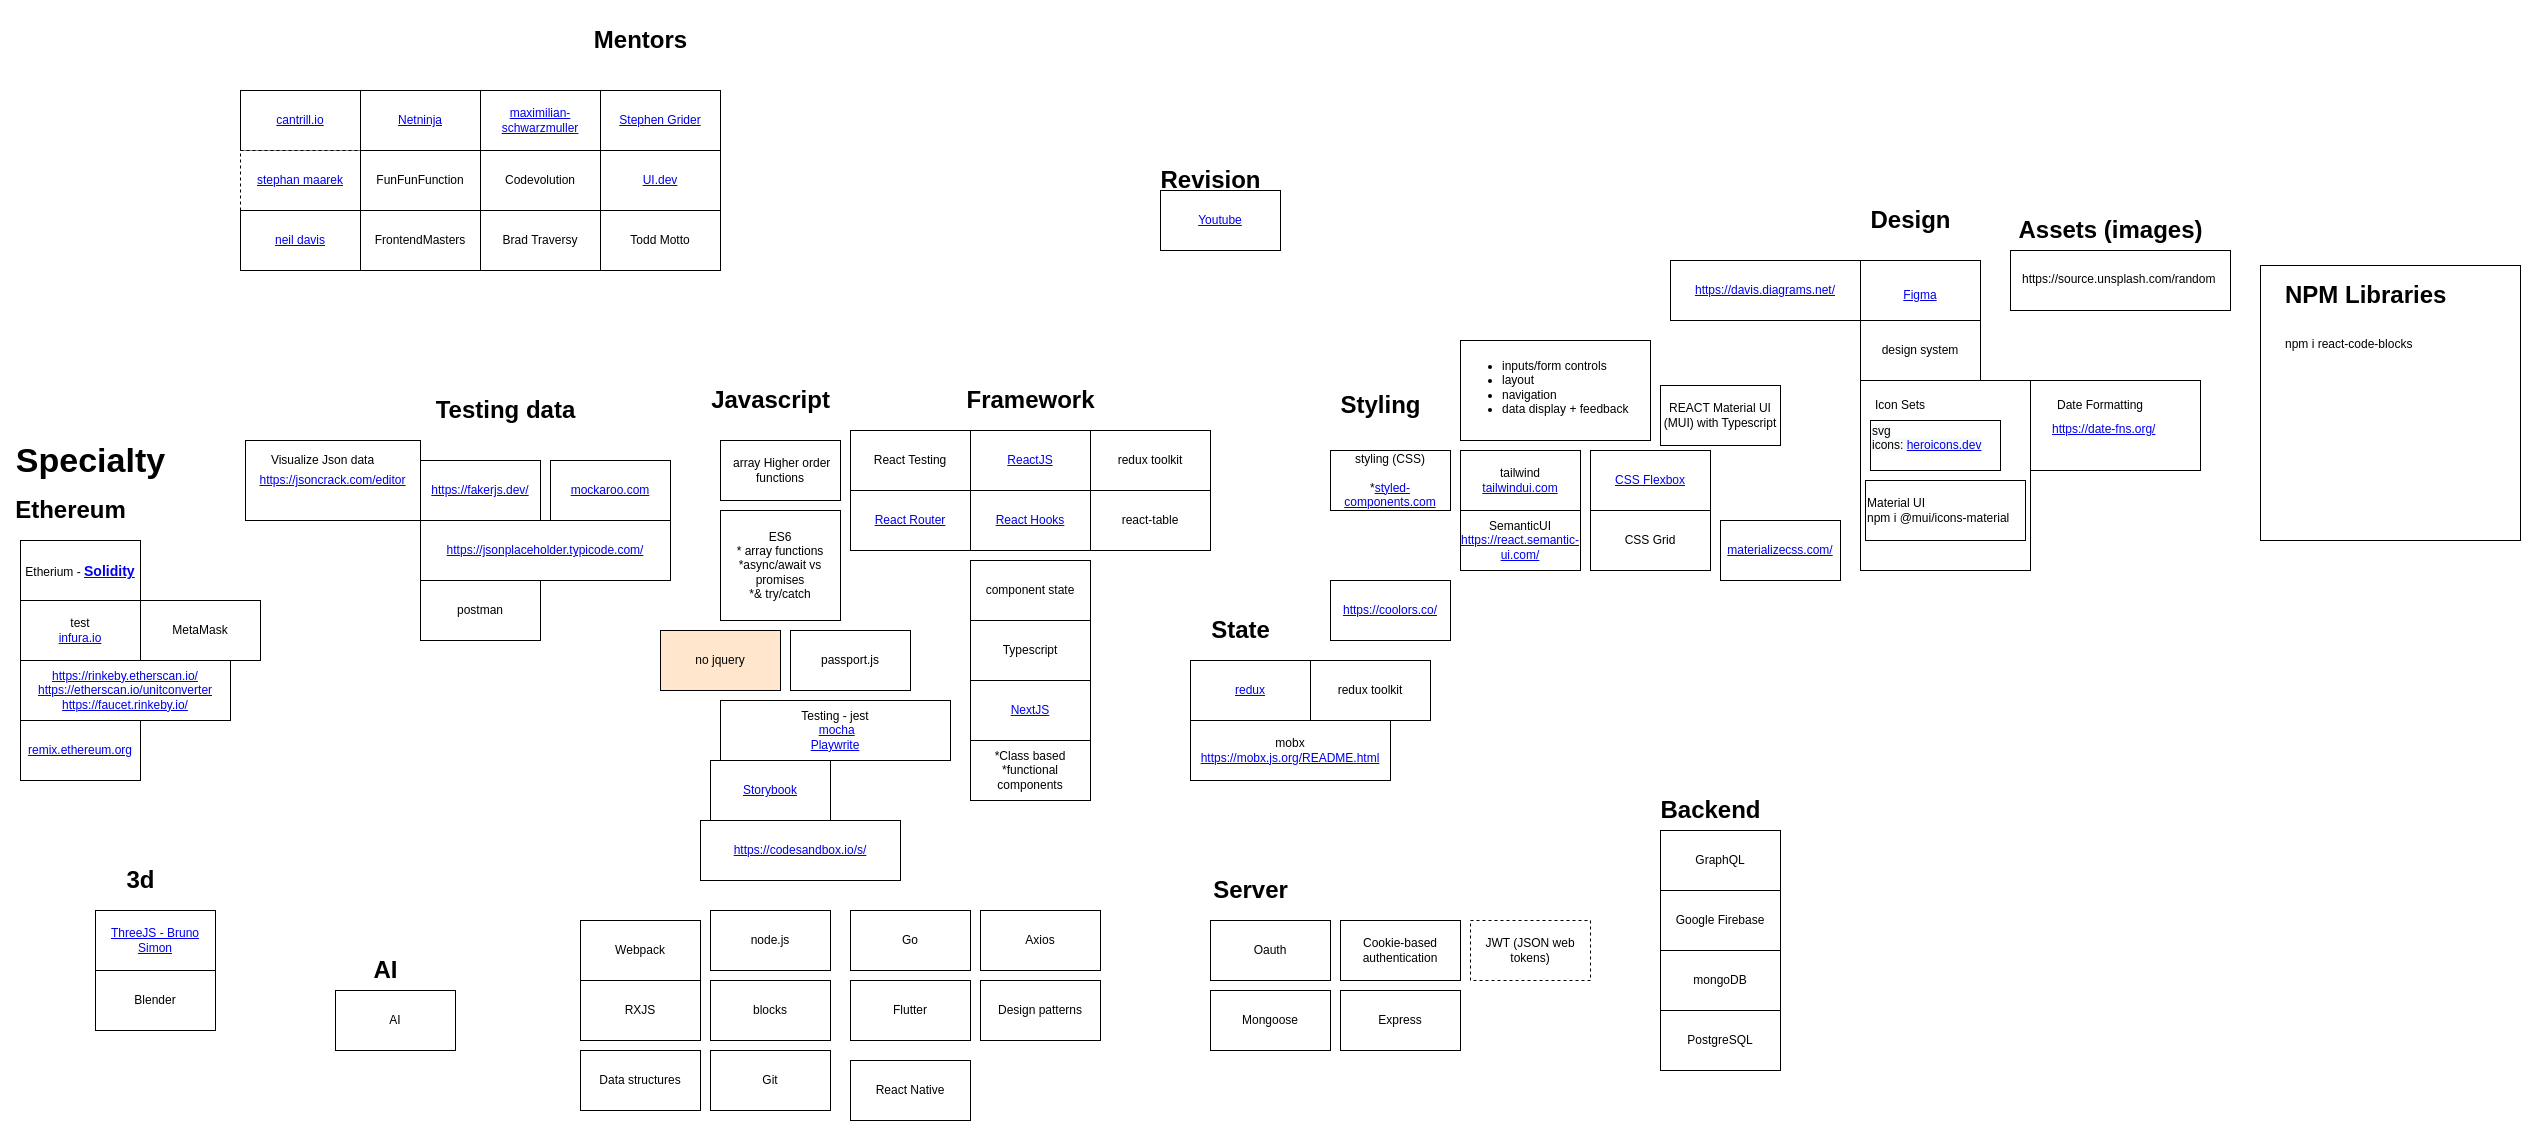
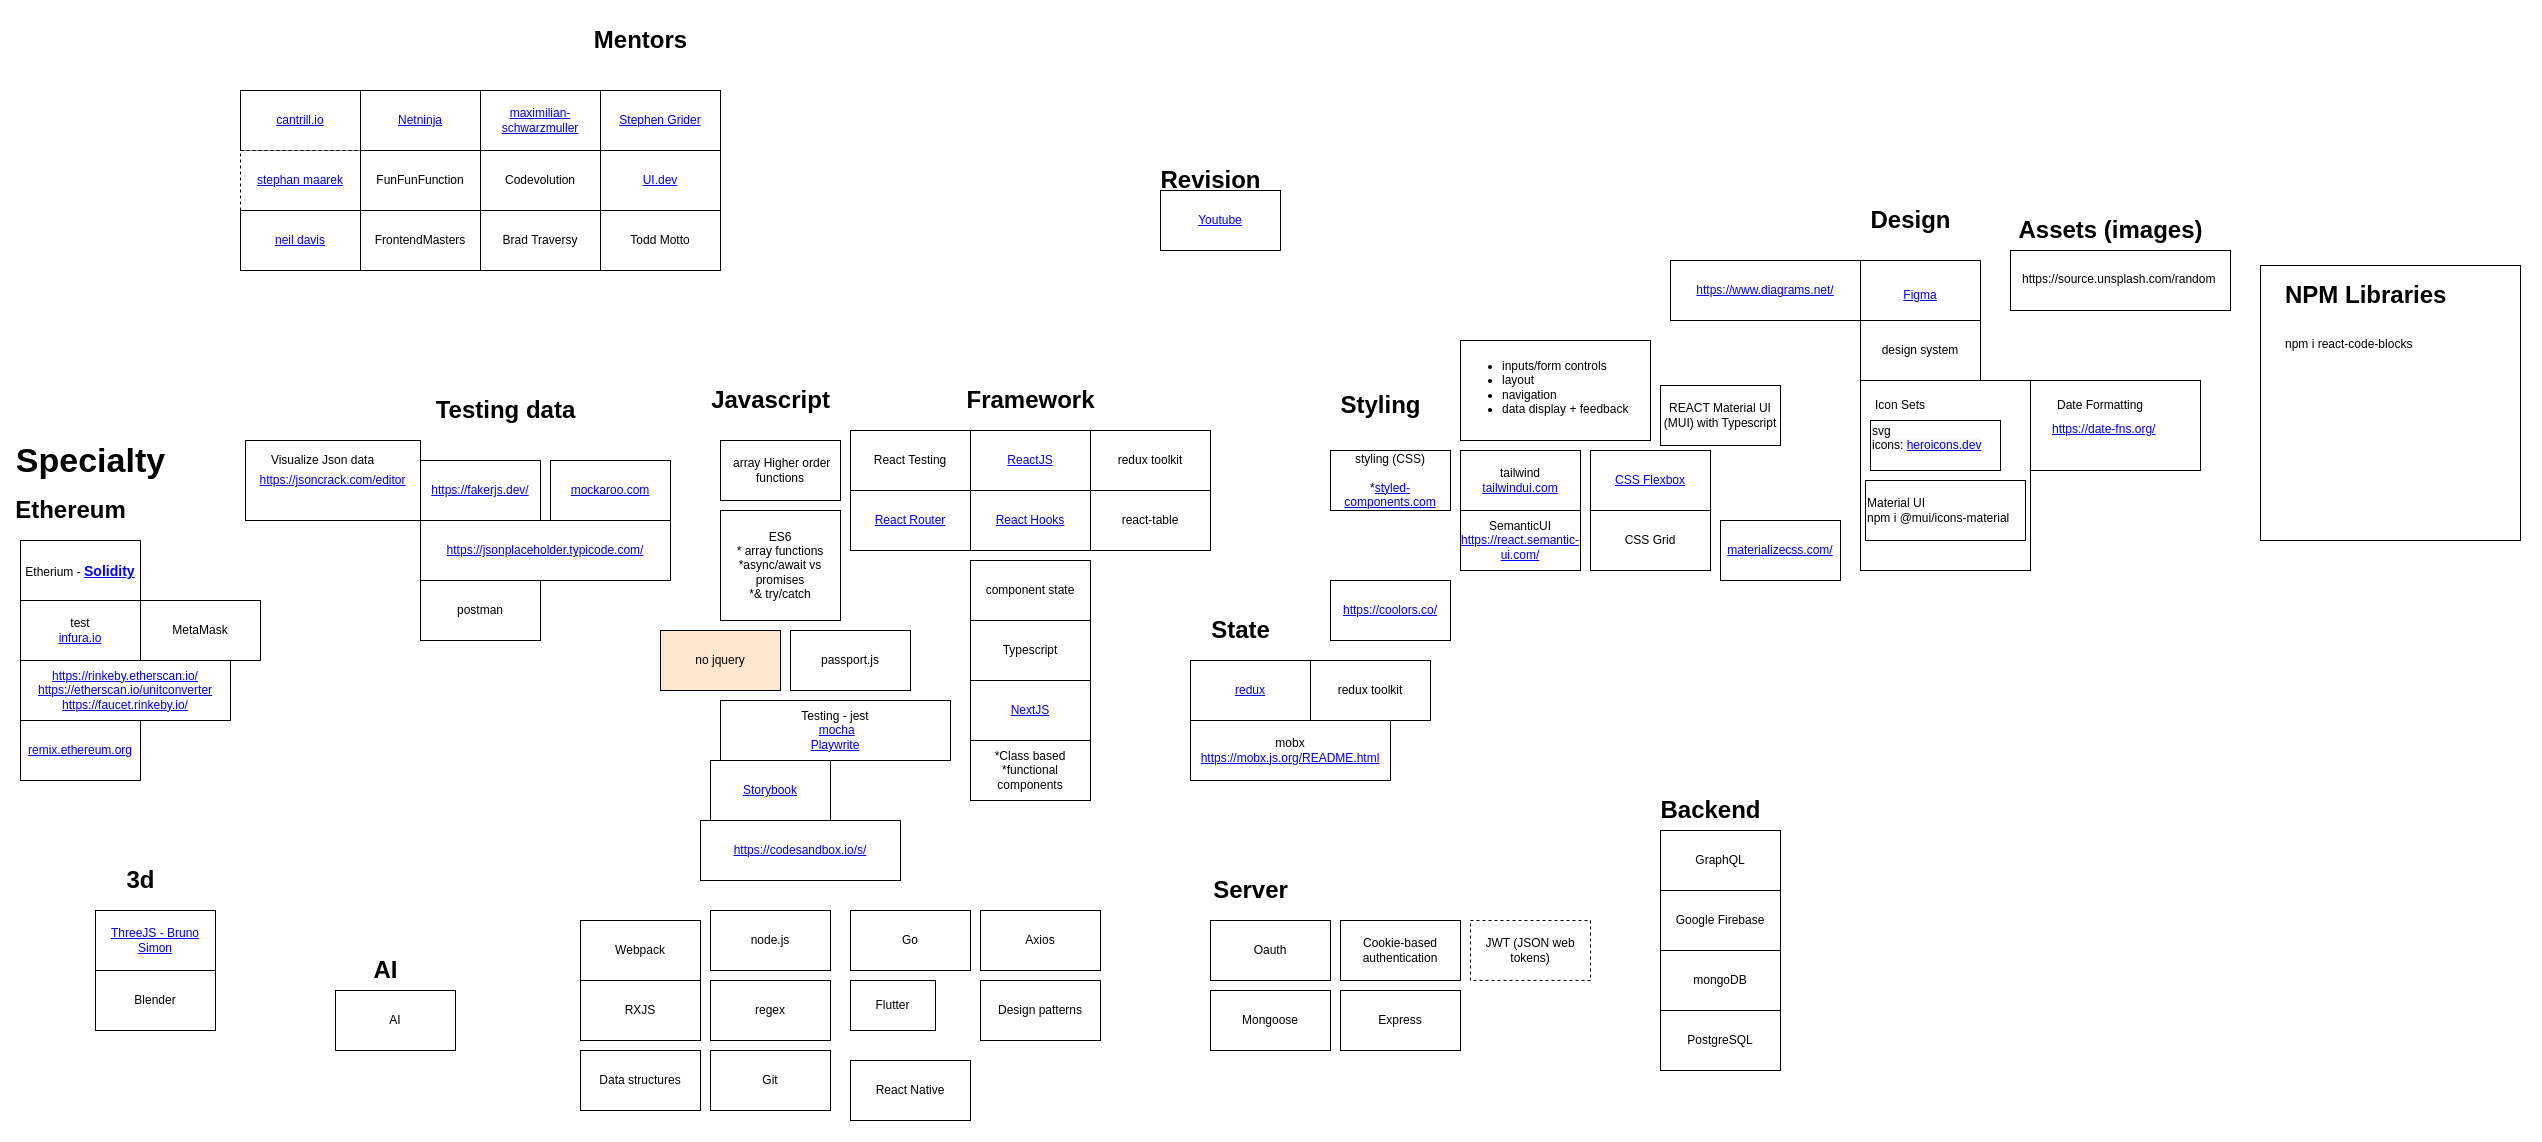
(1766, 291) -> (1766, 291)
(771, 1011) -> (771, 1011)
(911, 1011) -> (893, 1006)
